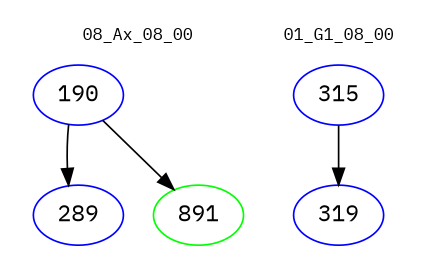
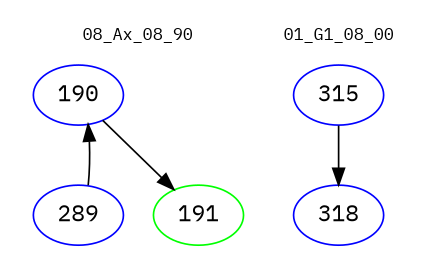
(138, 36) -> (138, 36)
(67, 146) -> (90, 163)
(198, 215) -> (198, 215)
(339, 215) -> (339, 215)
